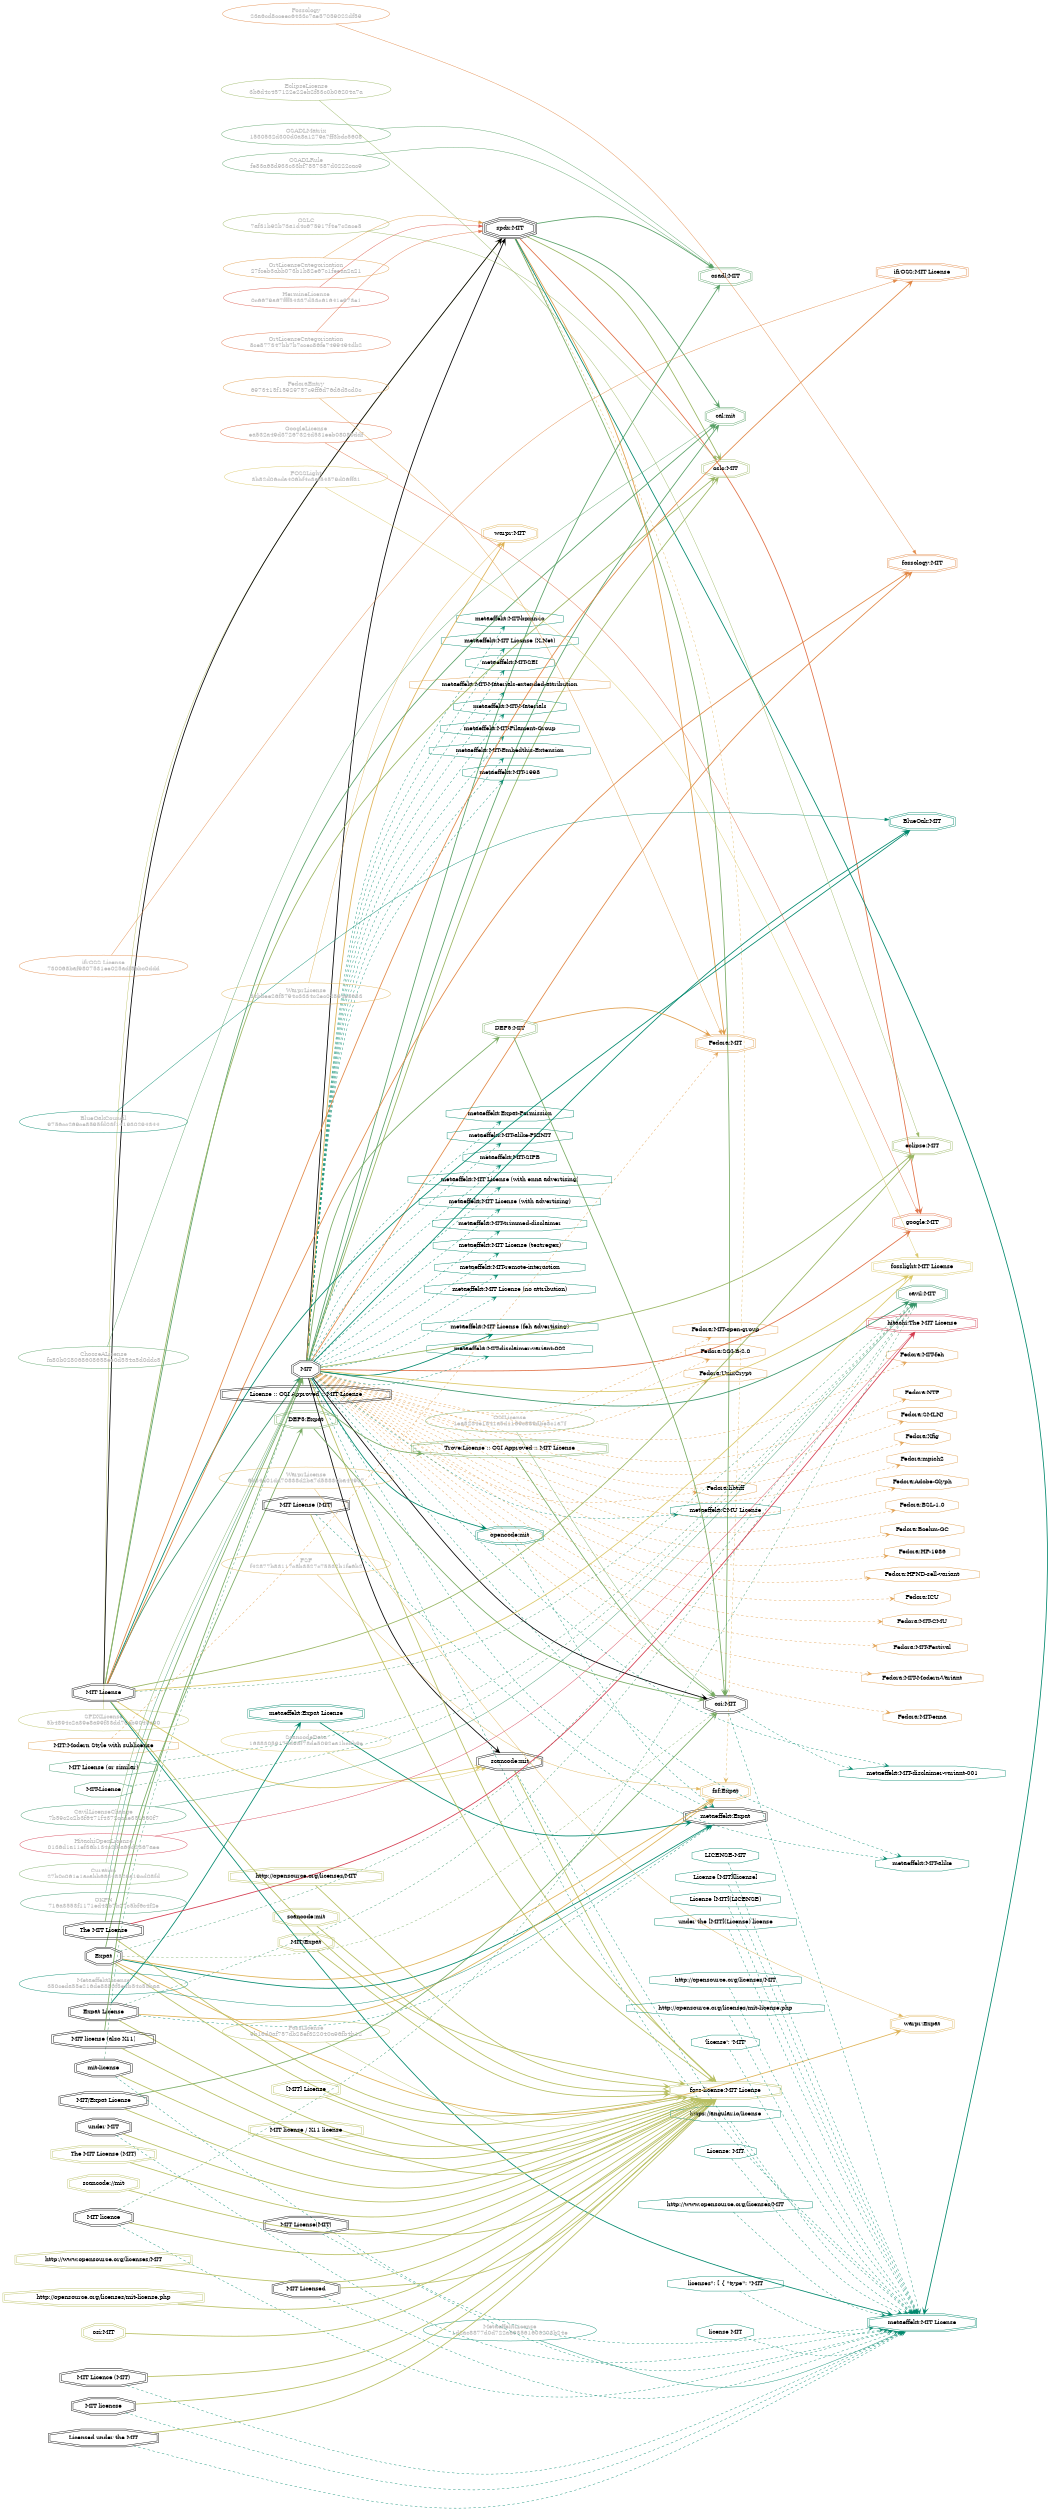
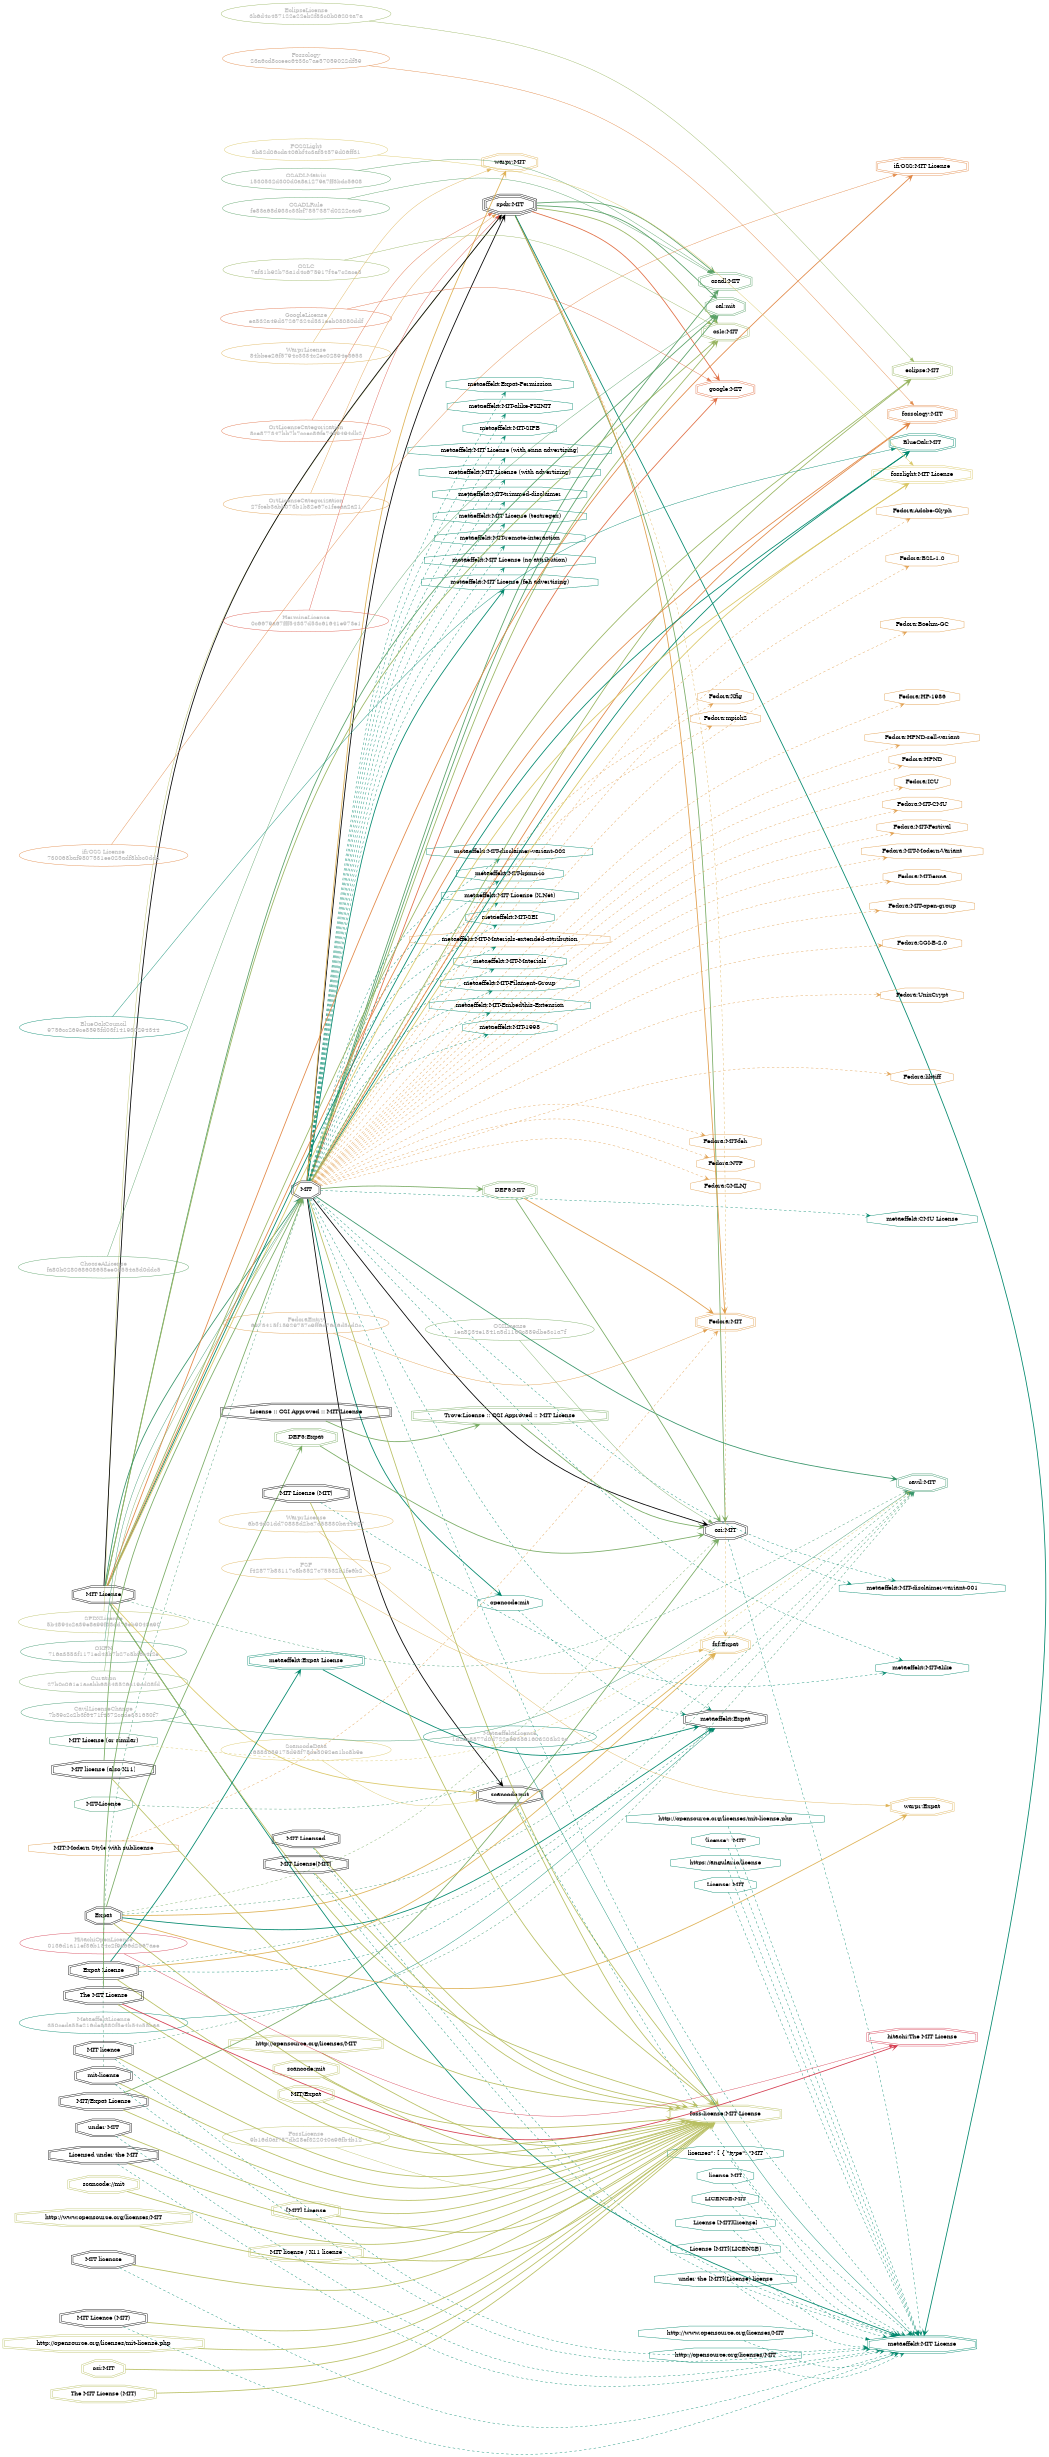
none -> (922, 760)
(510, 1535) -> (510, 1603)
(577, 1624) -> (538, 1729)
